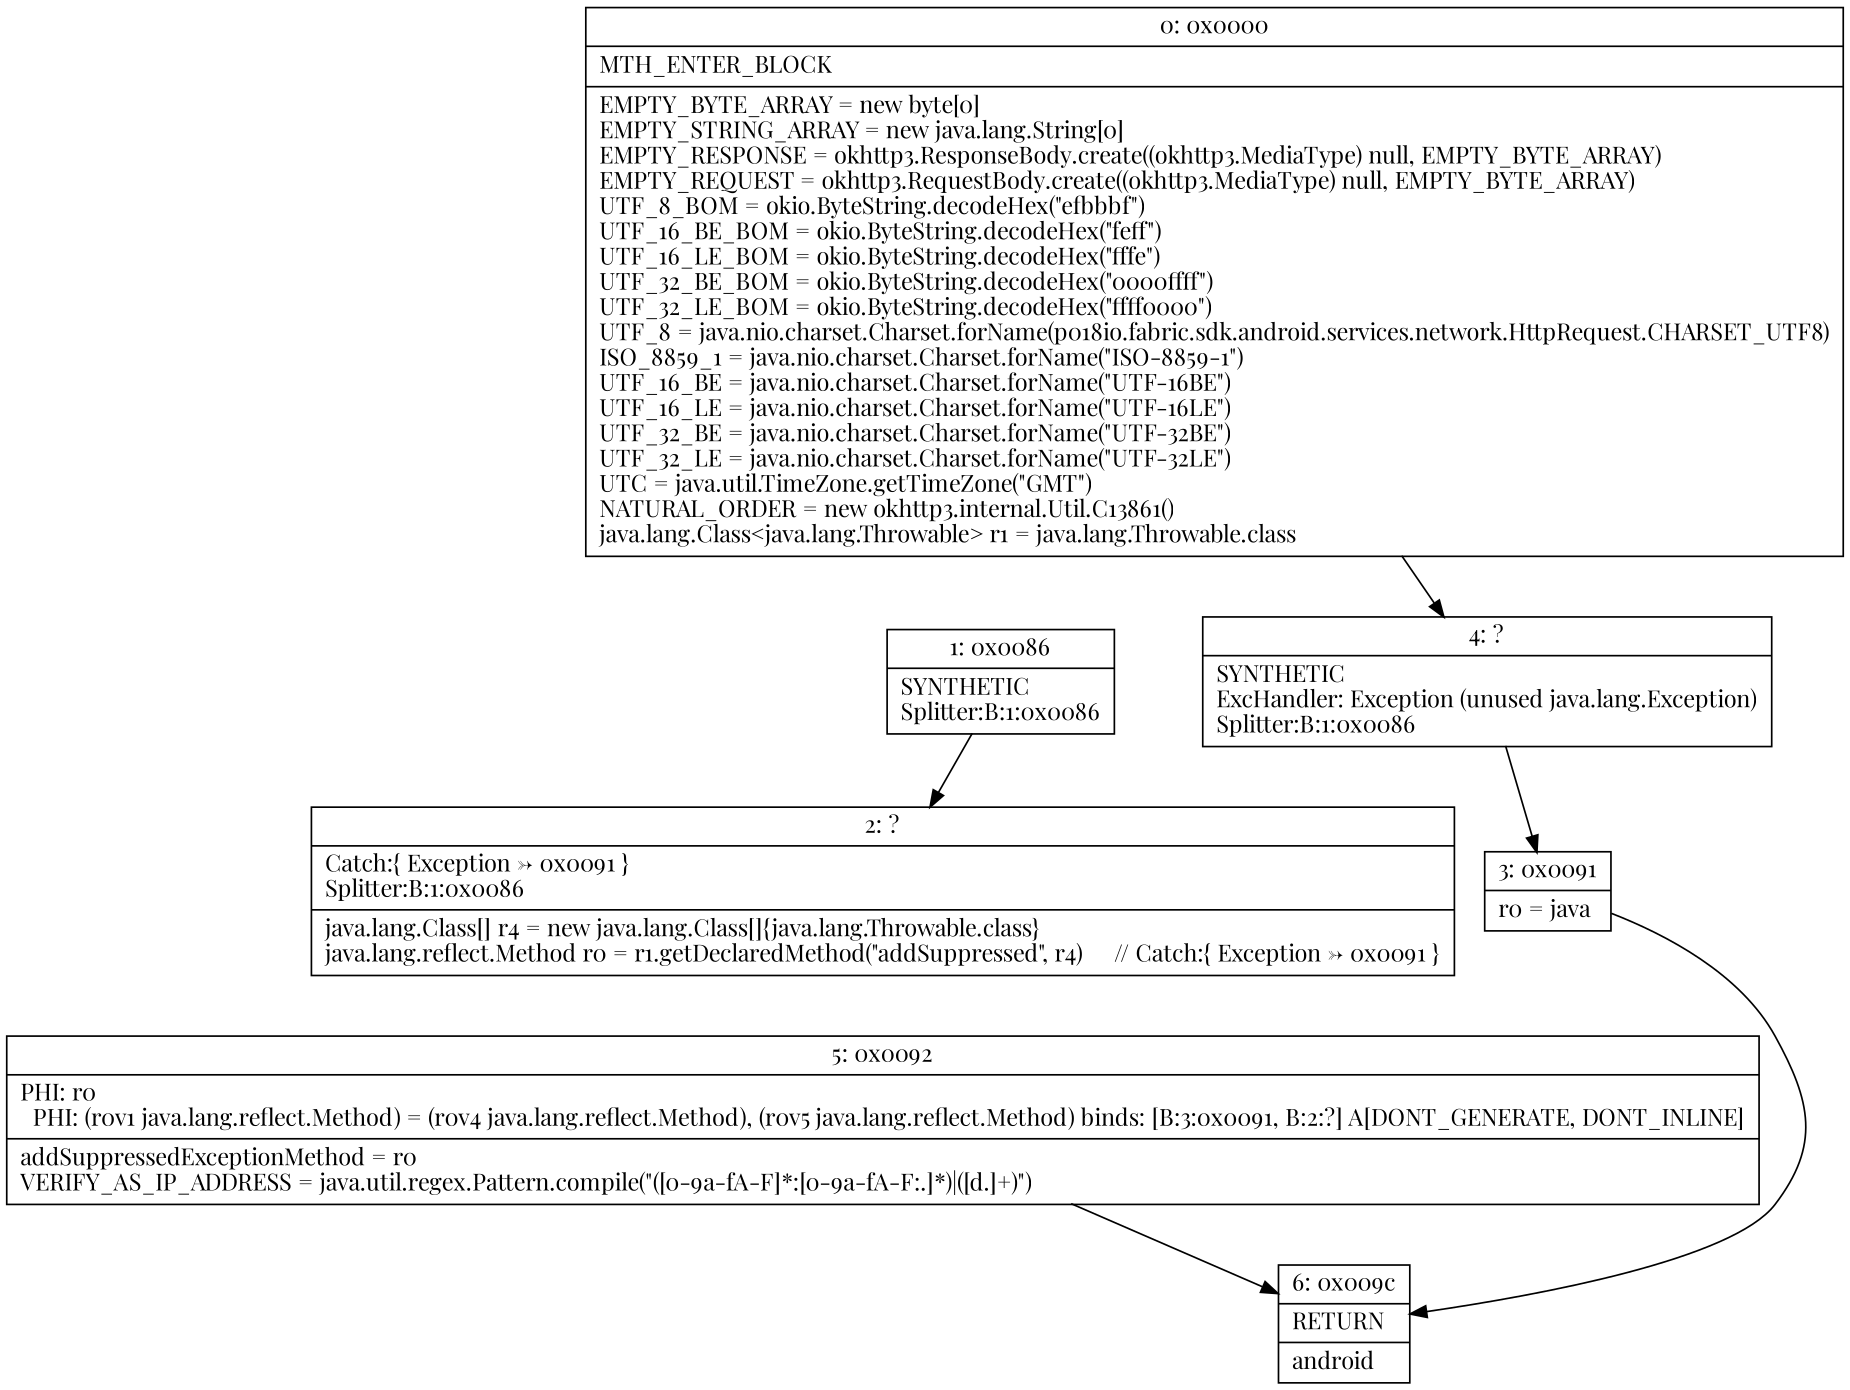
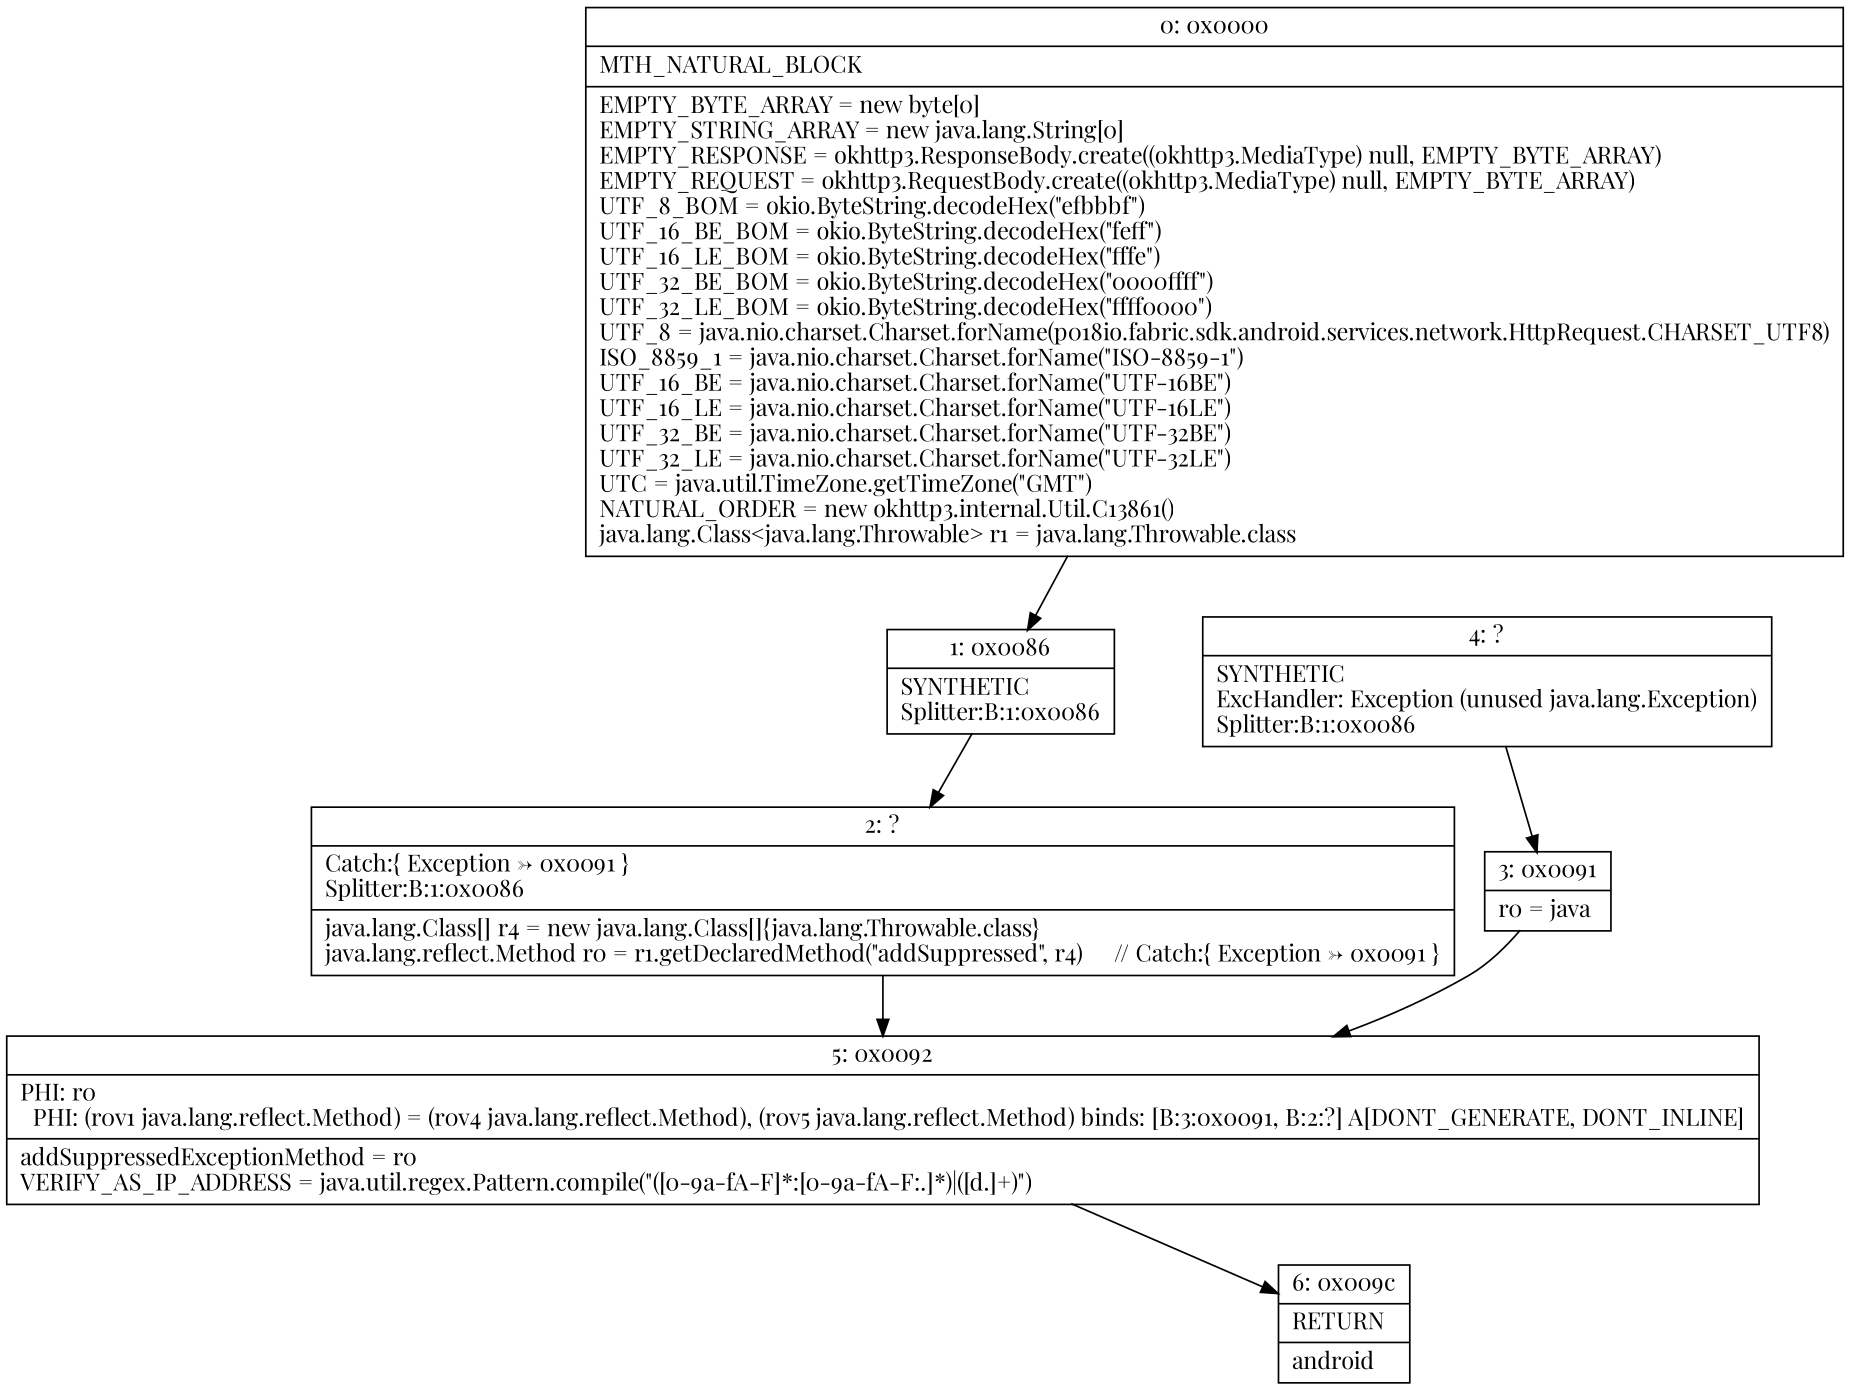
(716, 66) -> (731, 66)
(1418, 579) -> (1052, 586)
none -> (883, 997)
(1781, 1196) -> (1441, 991)
